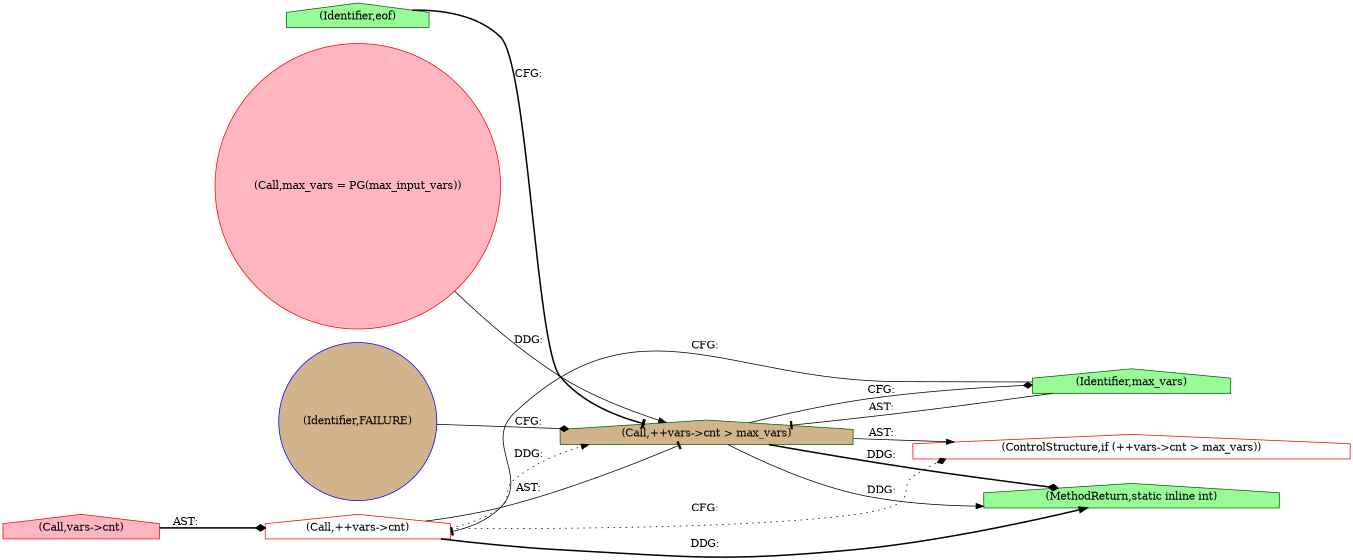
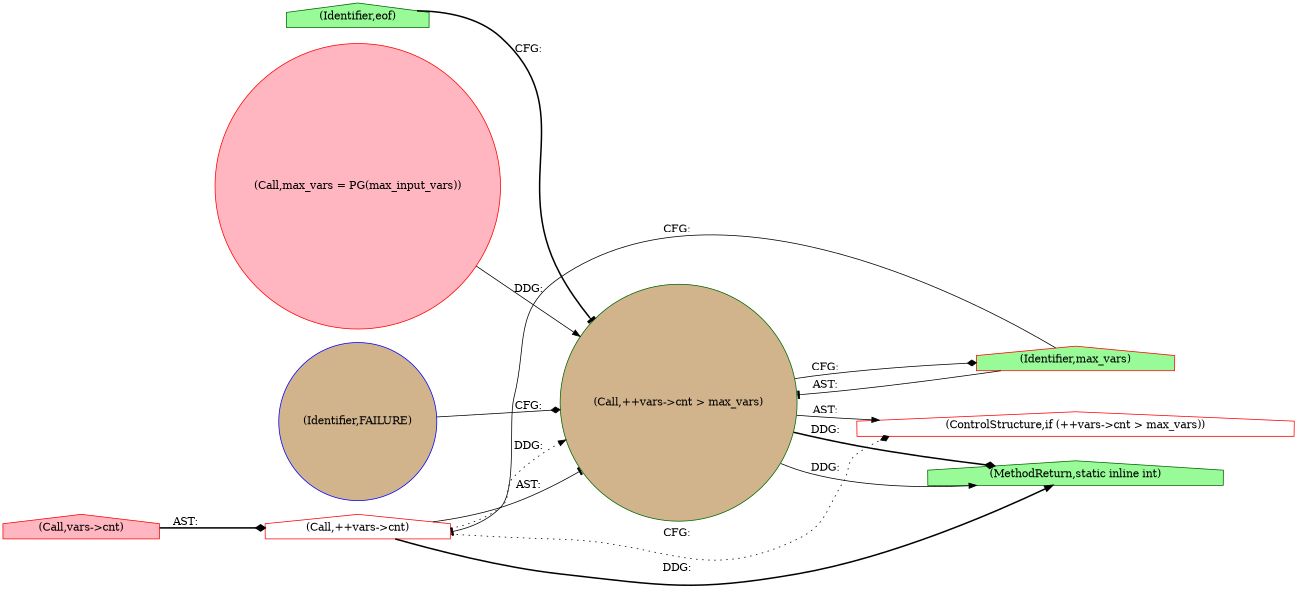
(1132, 382) -> (1076, 360)
(707, 434) -> (679, 403)
